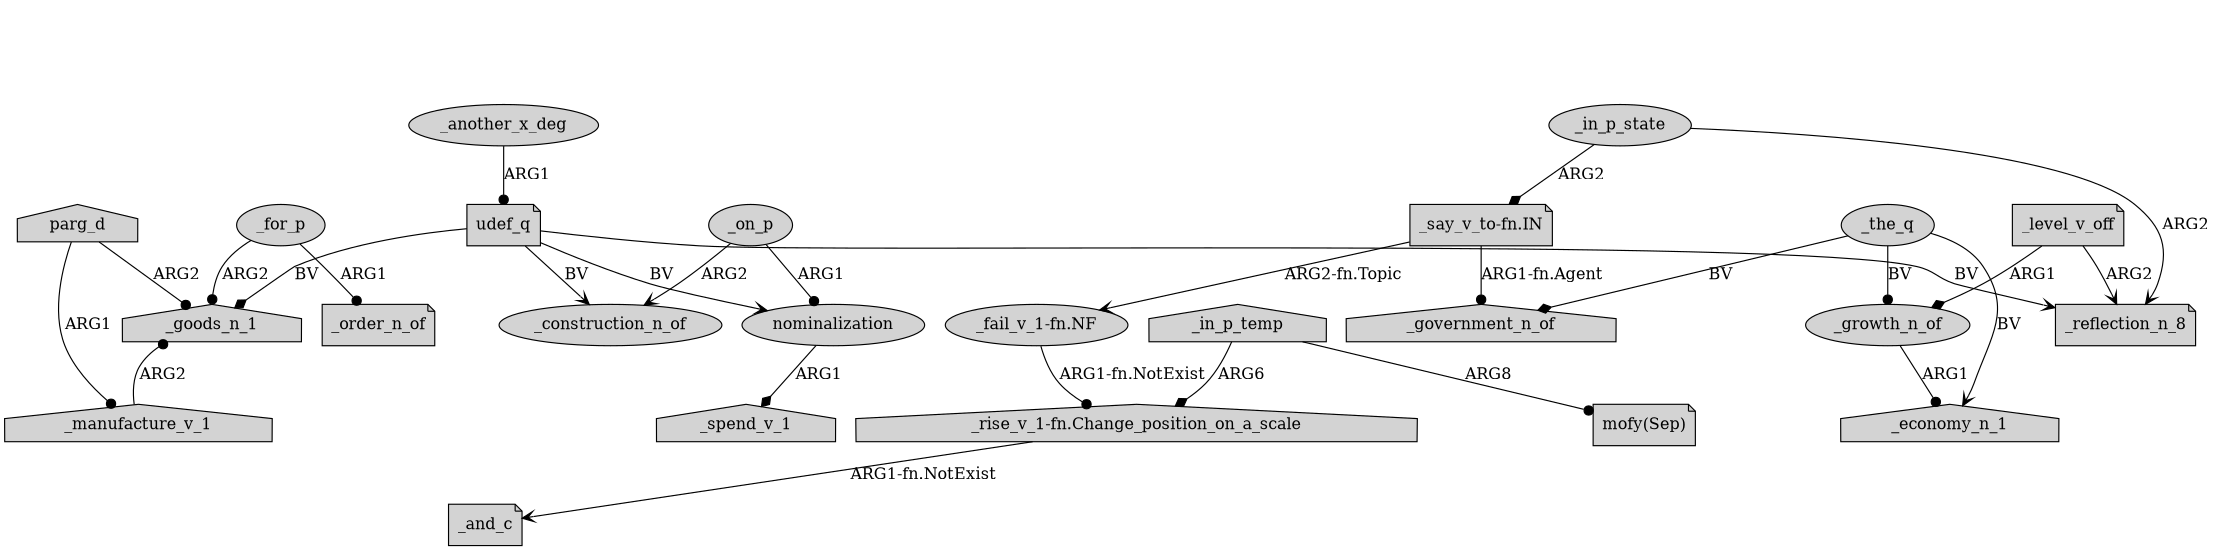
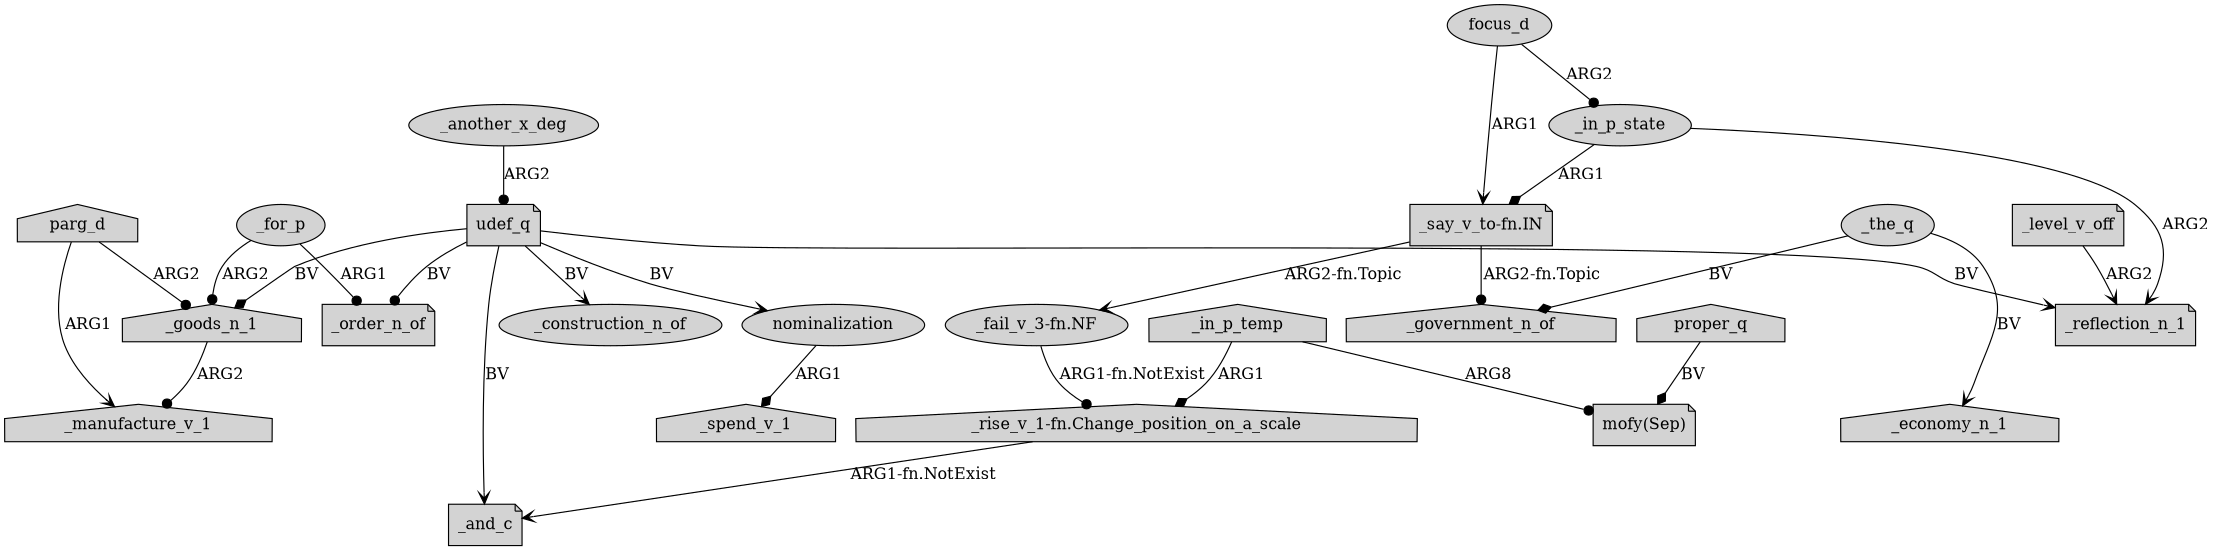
none -> (1500, 25)
(527, 175) -> (527, 175)
(1582, 175) -> (1582, 175)
(751, 225) -> none
none -> (429, 265)
(1542, 275) -> (1542, 275)
(1037, 325) -> (1037, 325)
none -> (1711, 325)
(1888, 325) -> none
(2126, 325) -> (2126, 325)
(60, 328) -> (60, 328)
none -> (484, 369)
(137, 371) -> (193, 374)
(1242, 375) -> (1242, 375)
